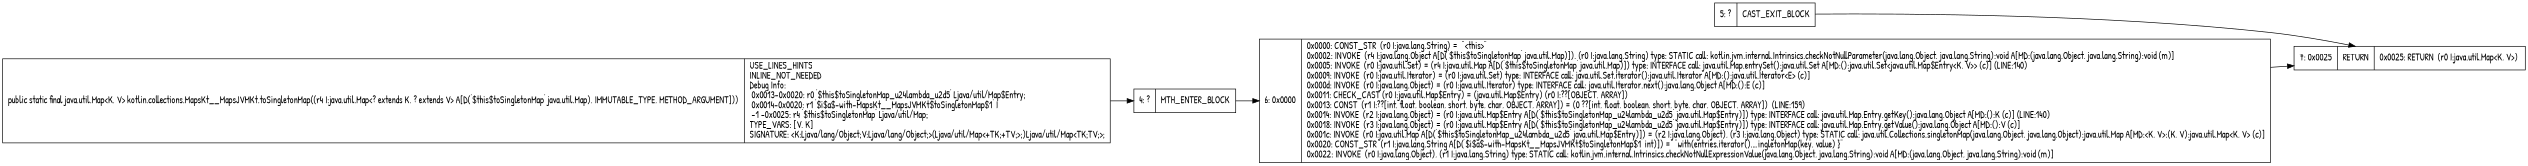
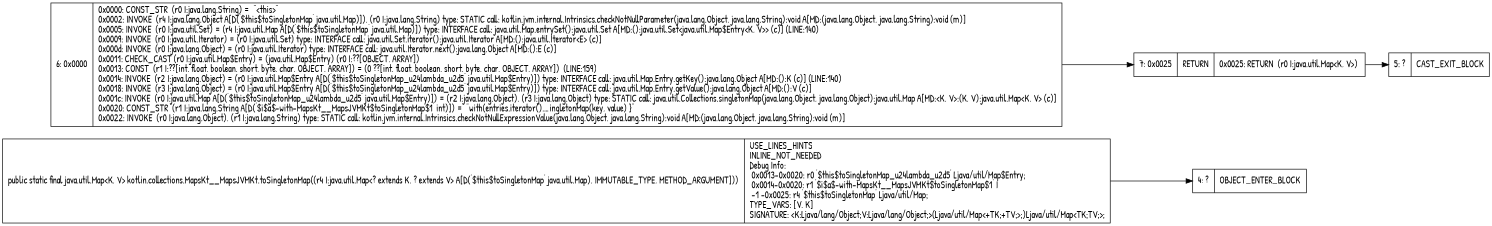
(2083, 19) -> (1374, 65)
(1196, 101) -> (1260, 181)
(1244, 101) -> none
